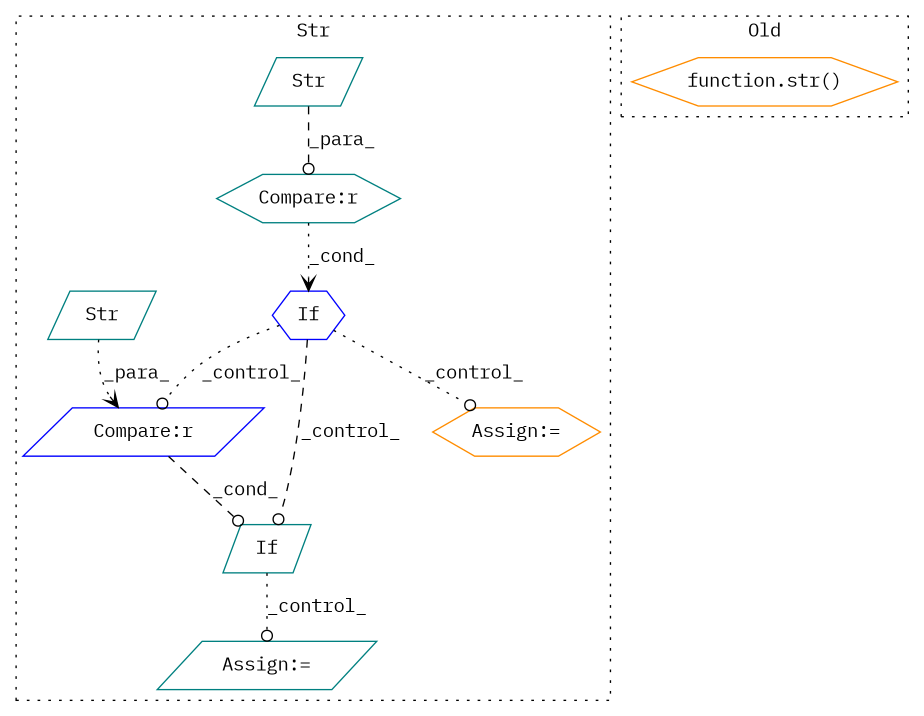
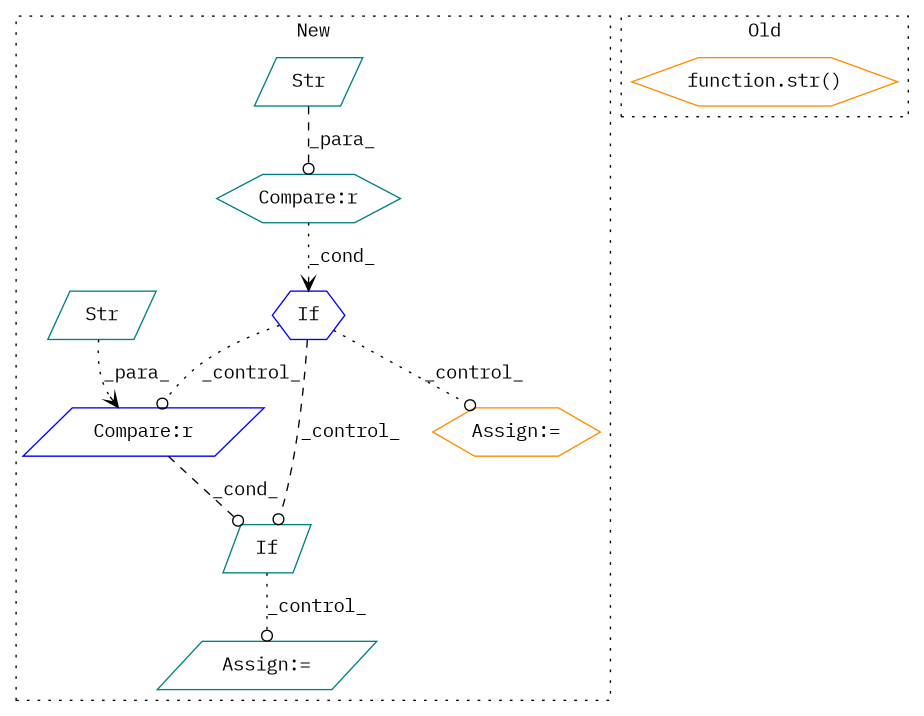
(313, 32) -> (313, 32)
